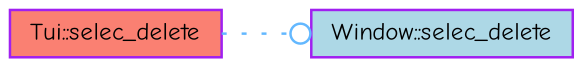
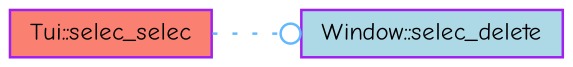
(116, 34) -> (111, 34)
